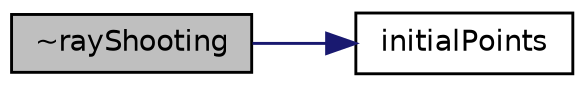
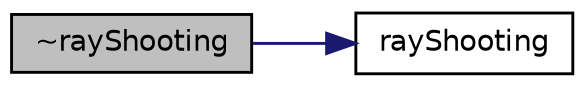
(464, 43) -> (464, 43)
